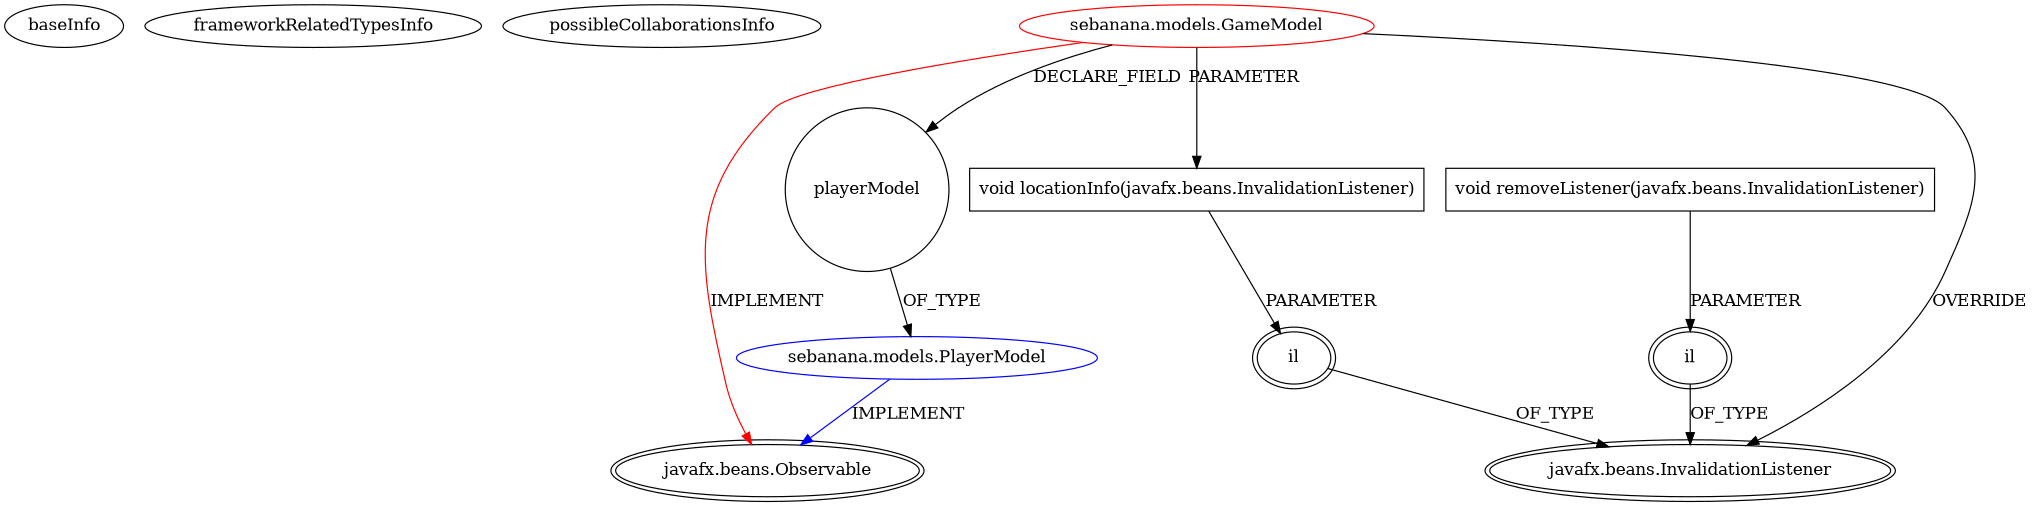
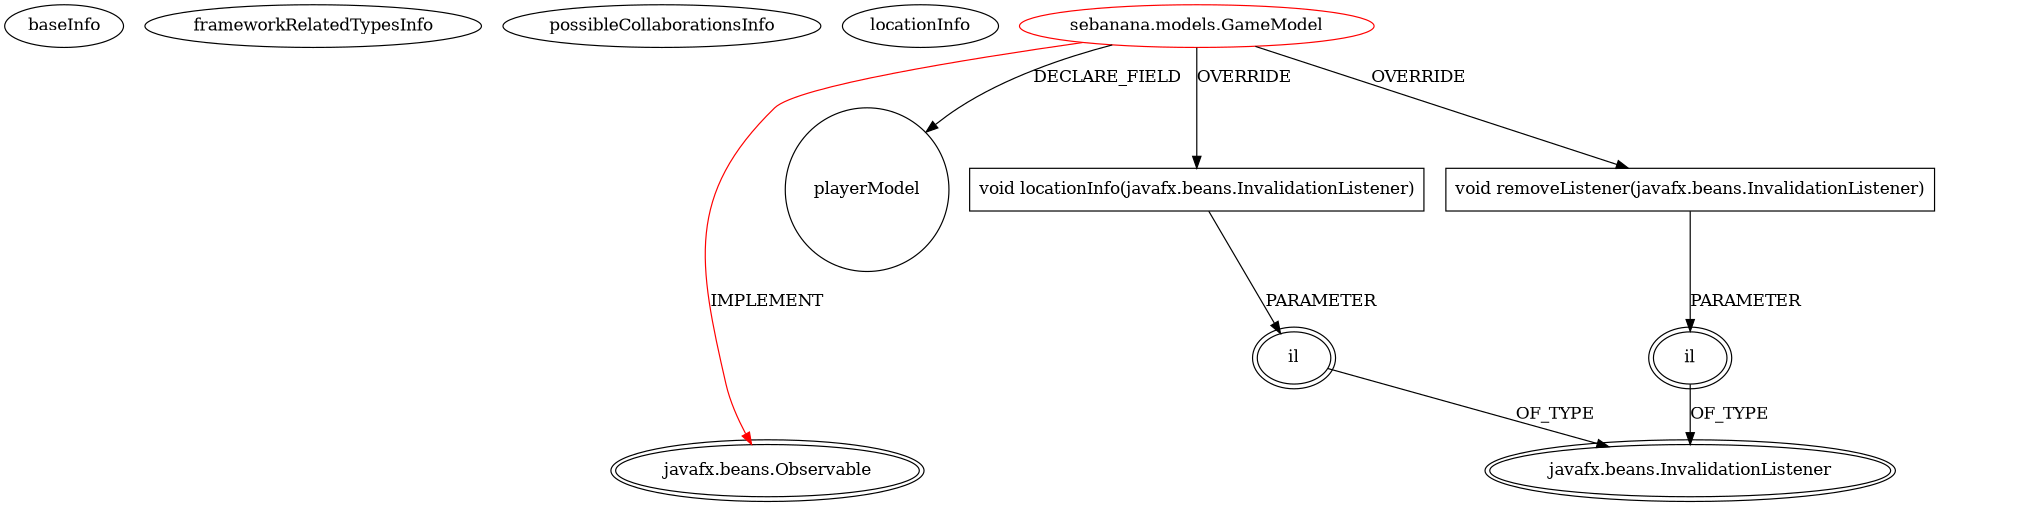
none -> (920, 26)
(1244, 78) -> (1244, 78)
(1872, 81) -> (1436, 105)
(917, 358) -> none
